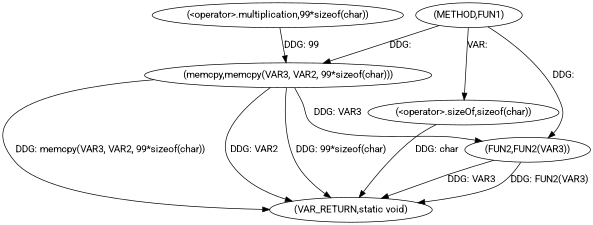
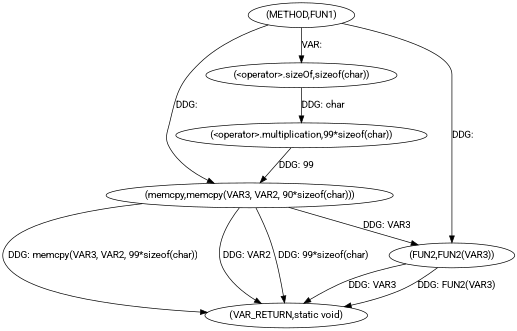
(288, 75) -> (250, 195)
(396, 154) -> (301, 102)
